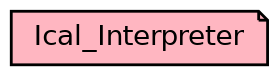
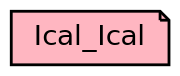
(139, 38) -> (90, 38)
